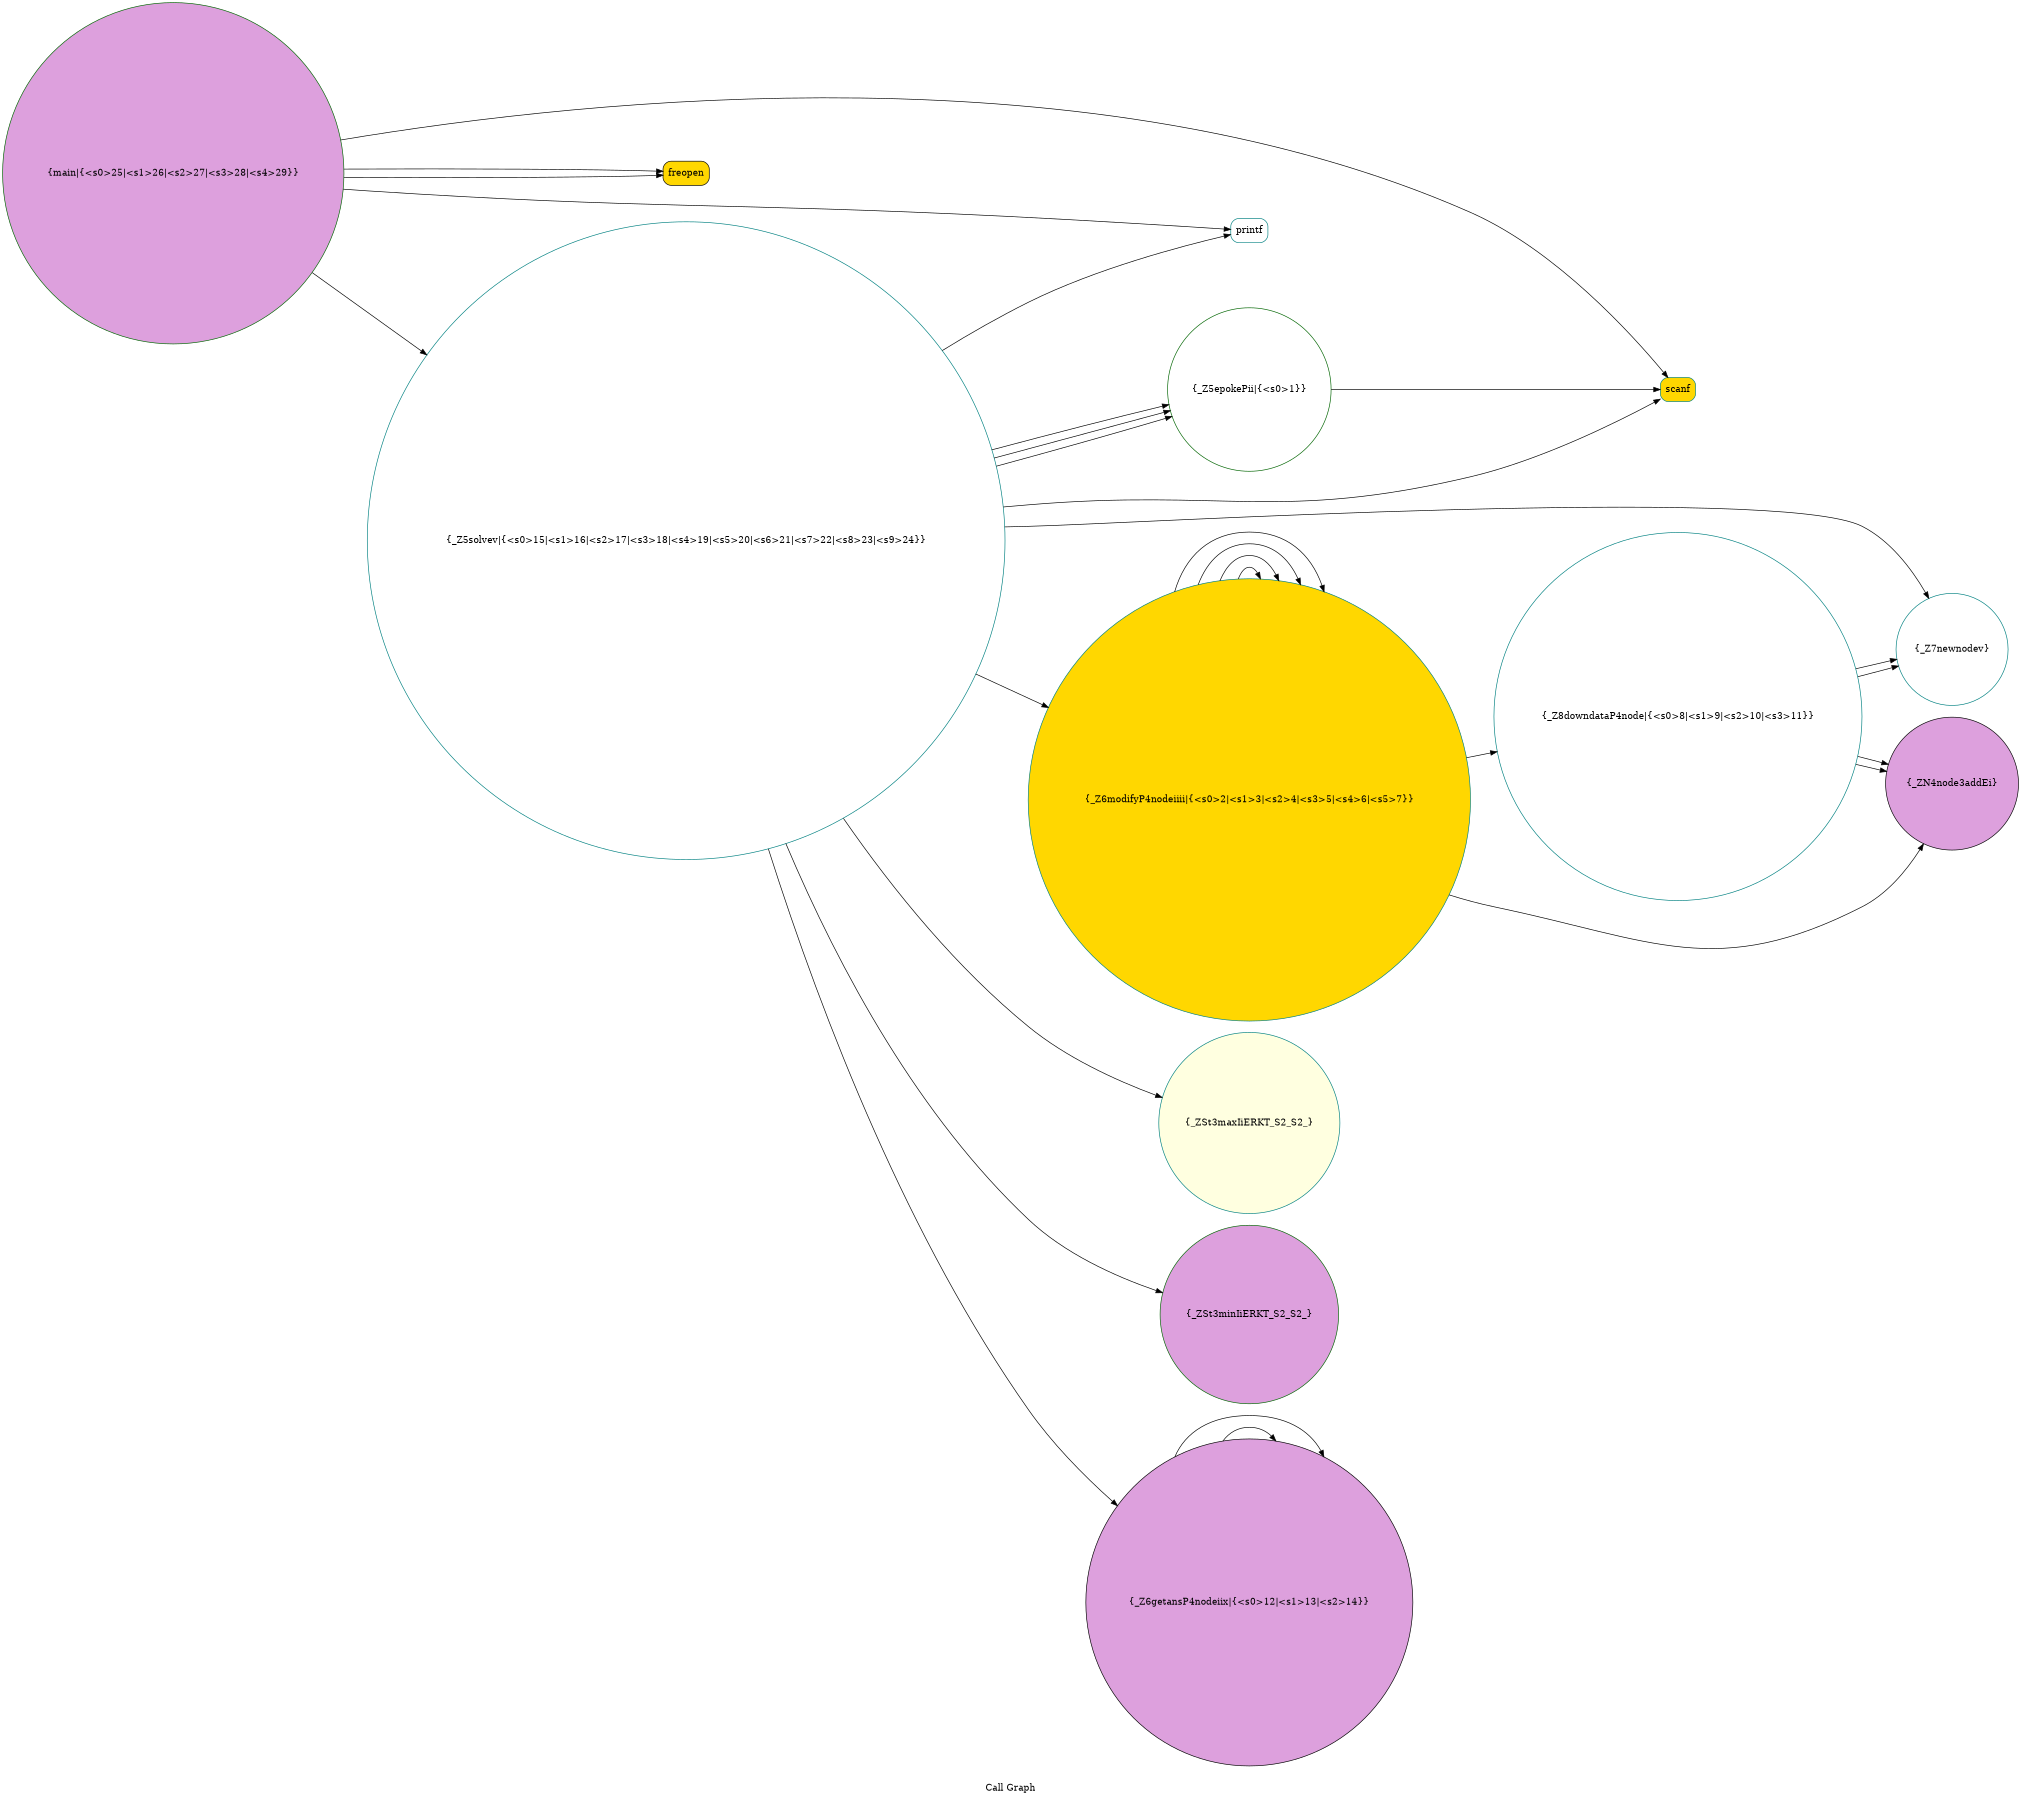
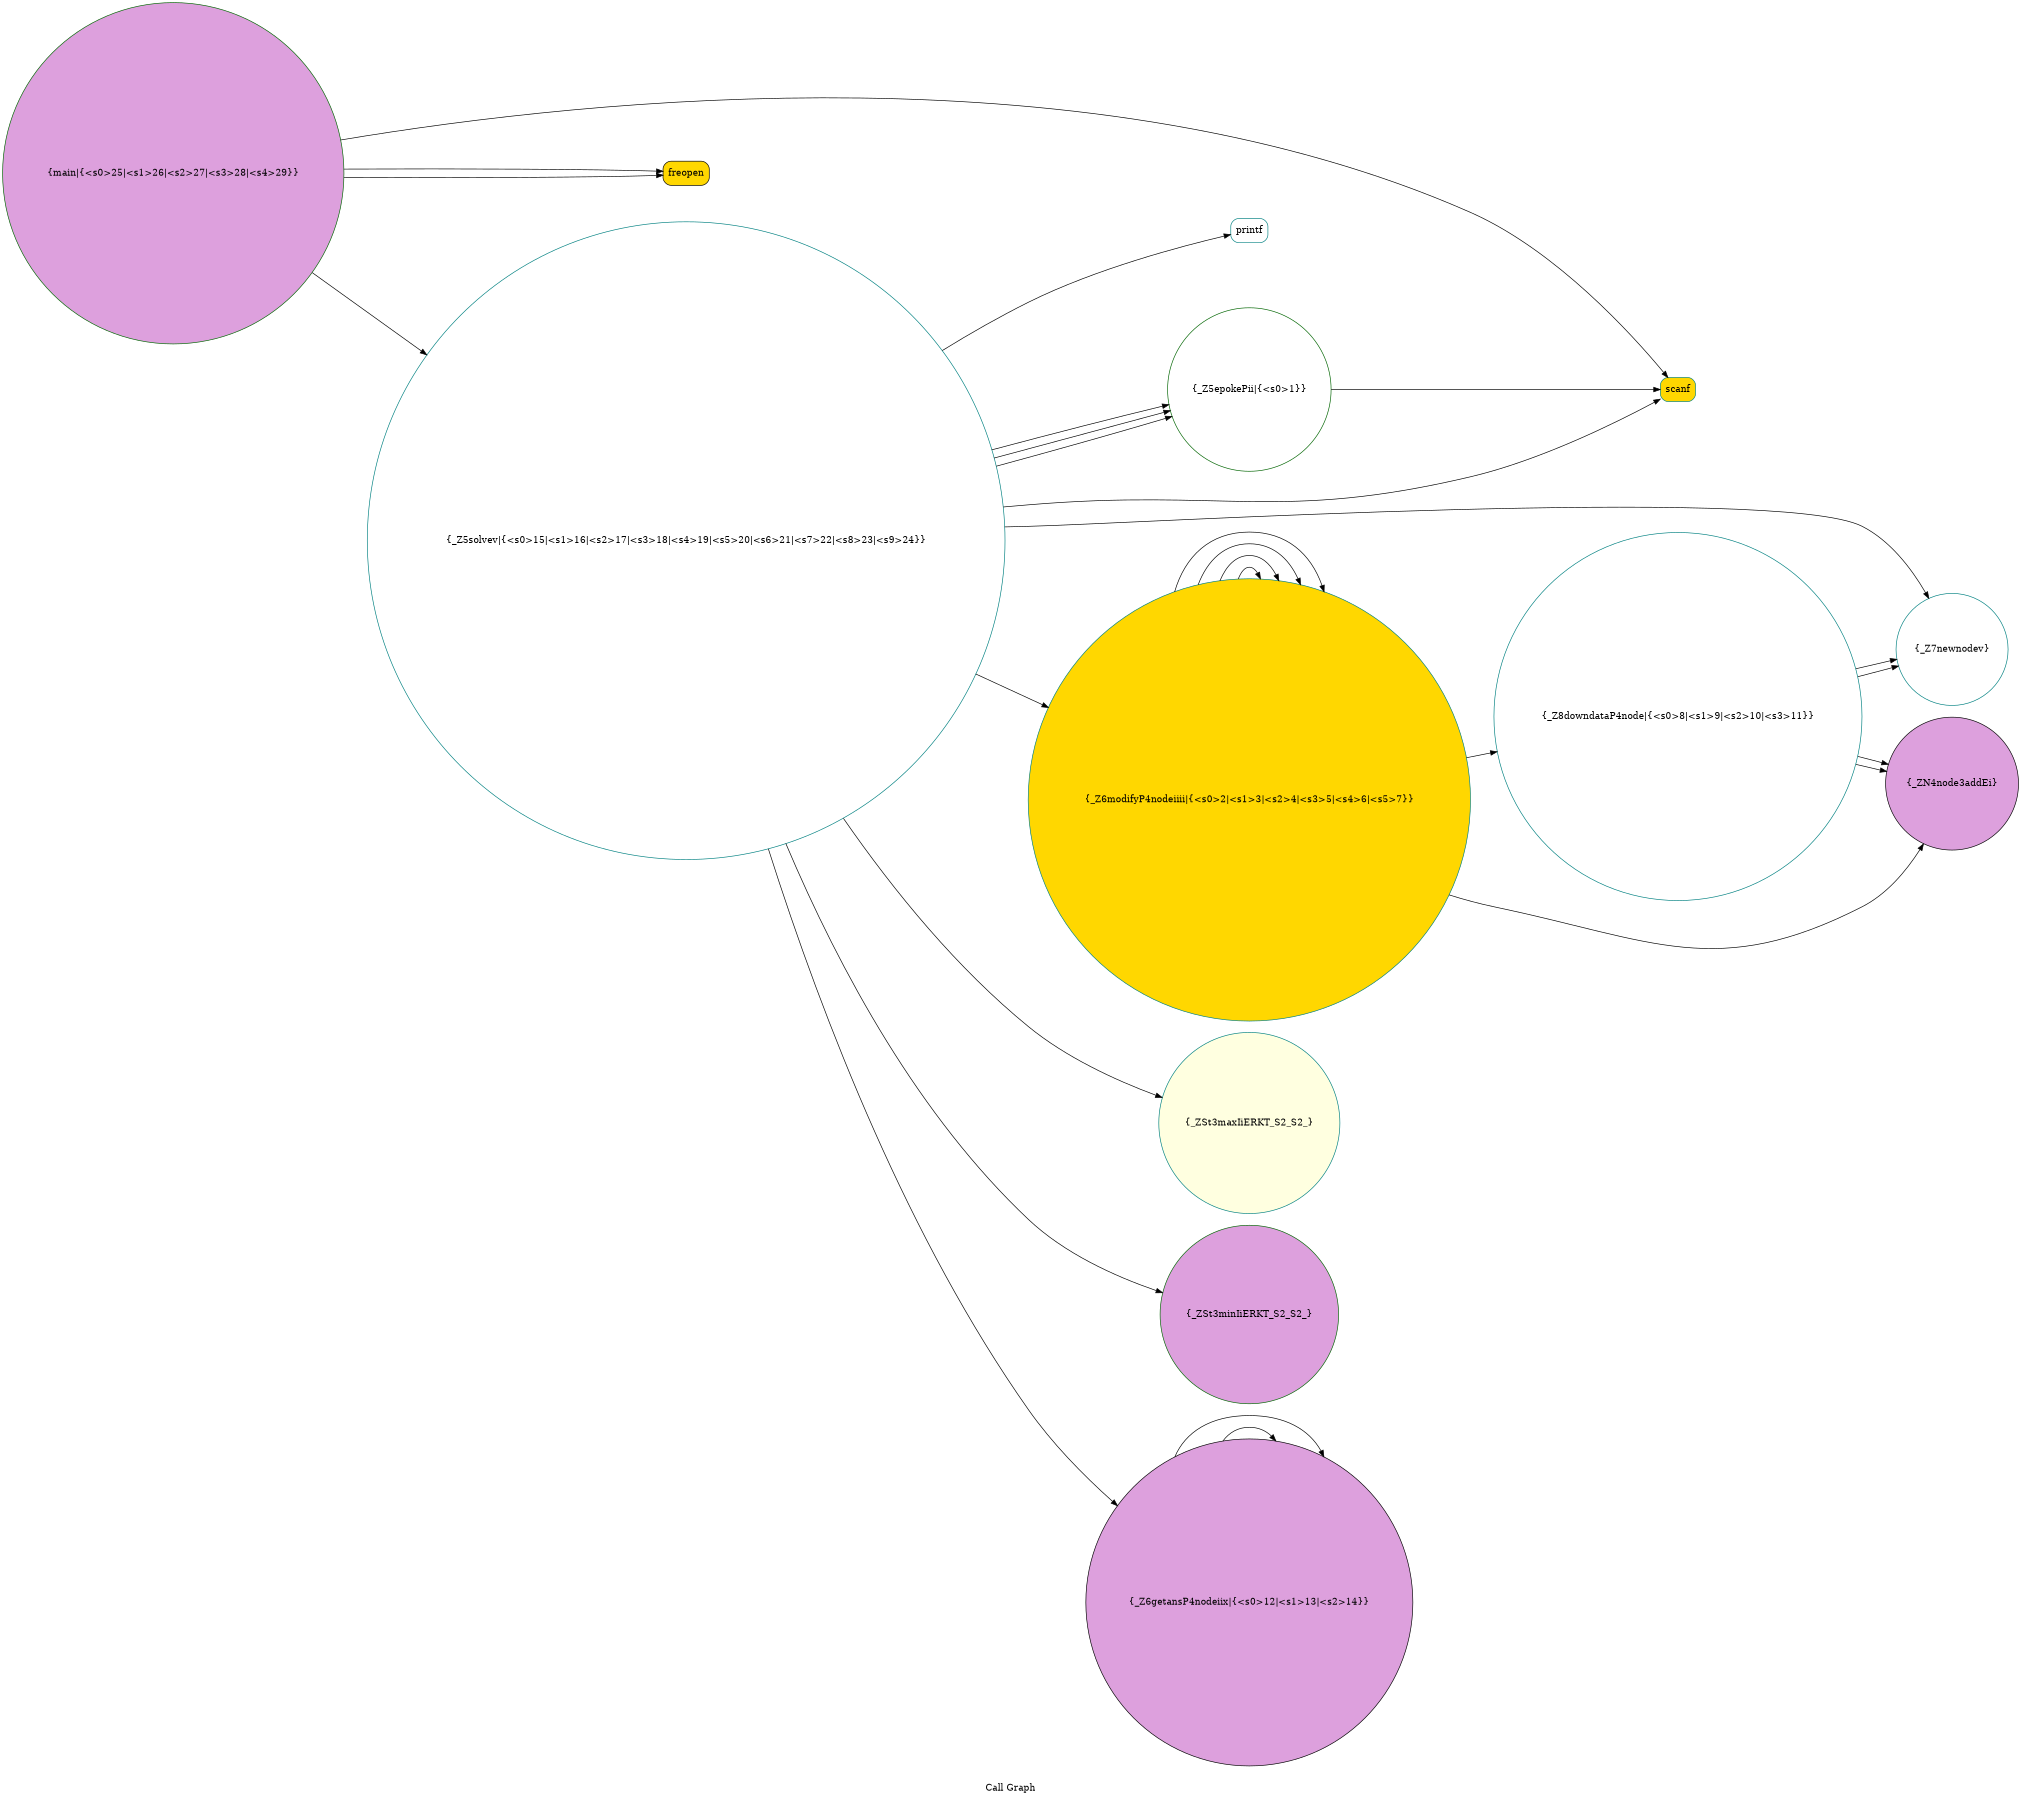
(784, 208) -> none
